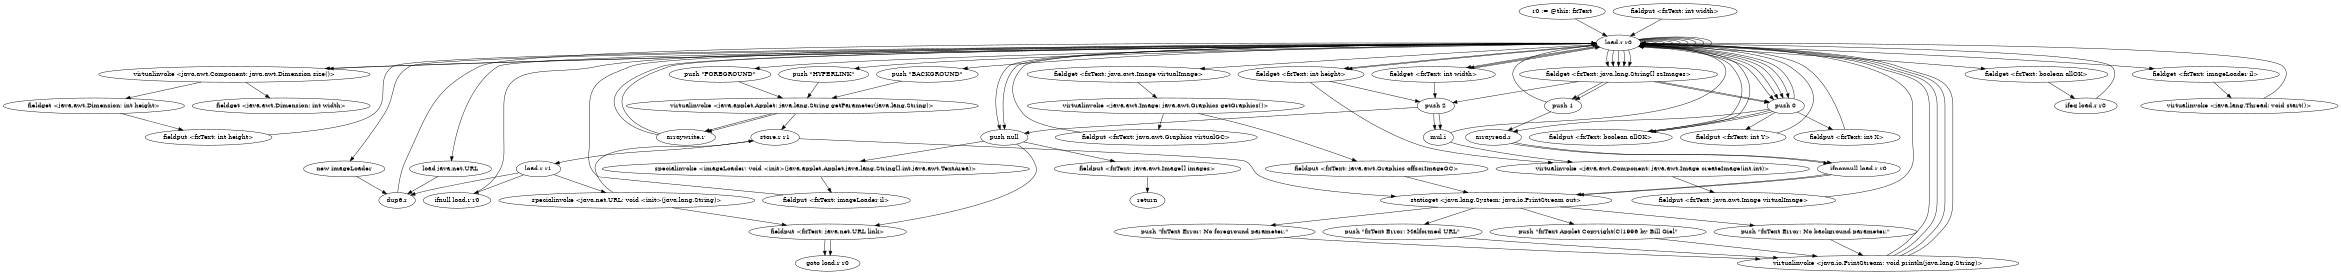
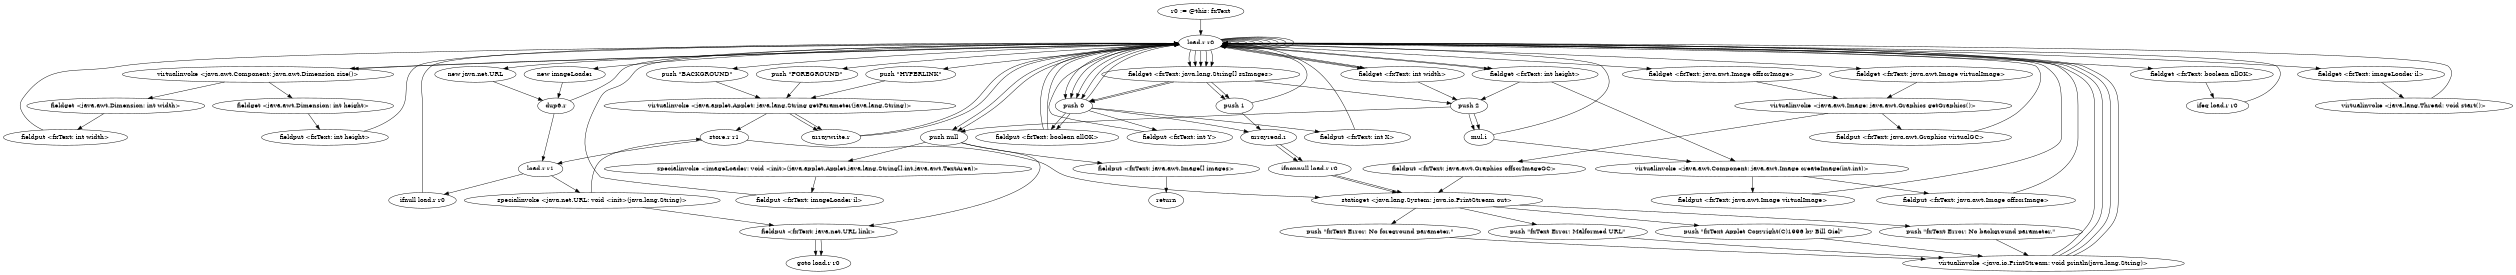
none -> (1722, 74)
none -> (93, 120)
(450, 169) -> (475, 74)
(467, 182) -> (549, 135)
none -> (1976, 200)
